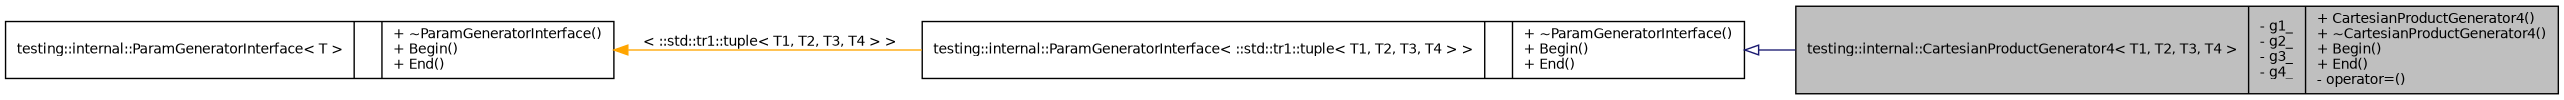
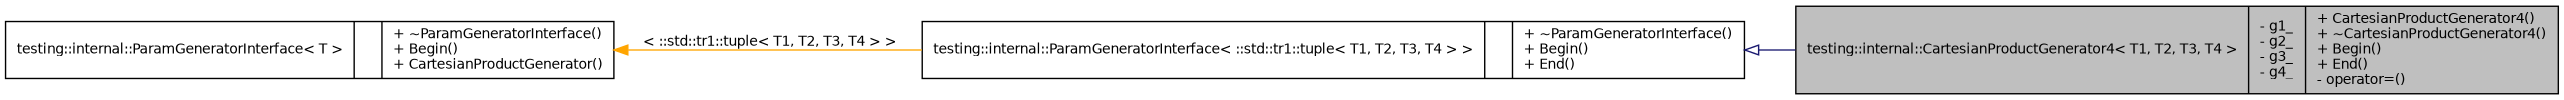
(419, 65) -> (498, 65)
